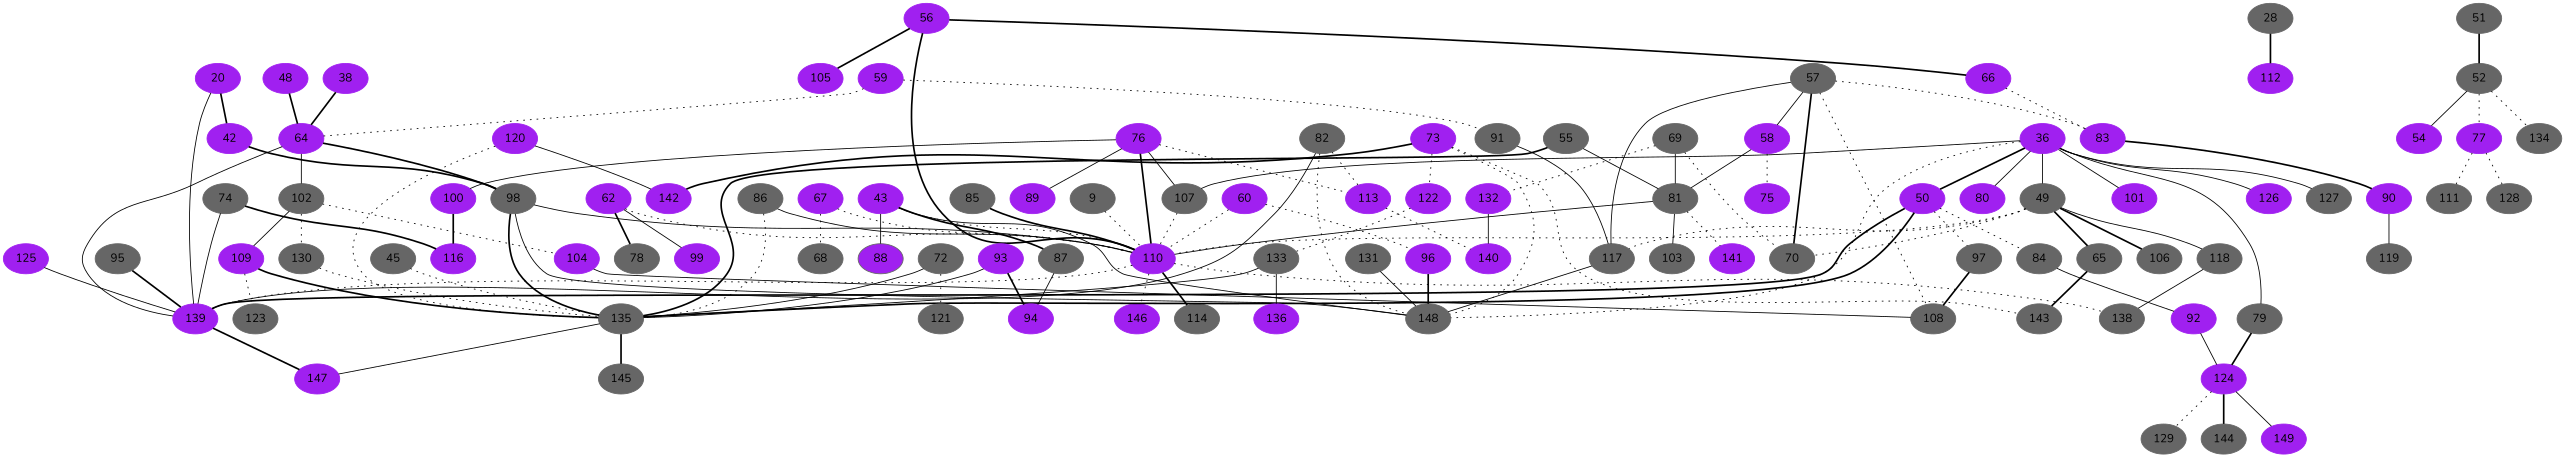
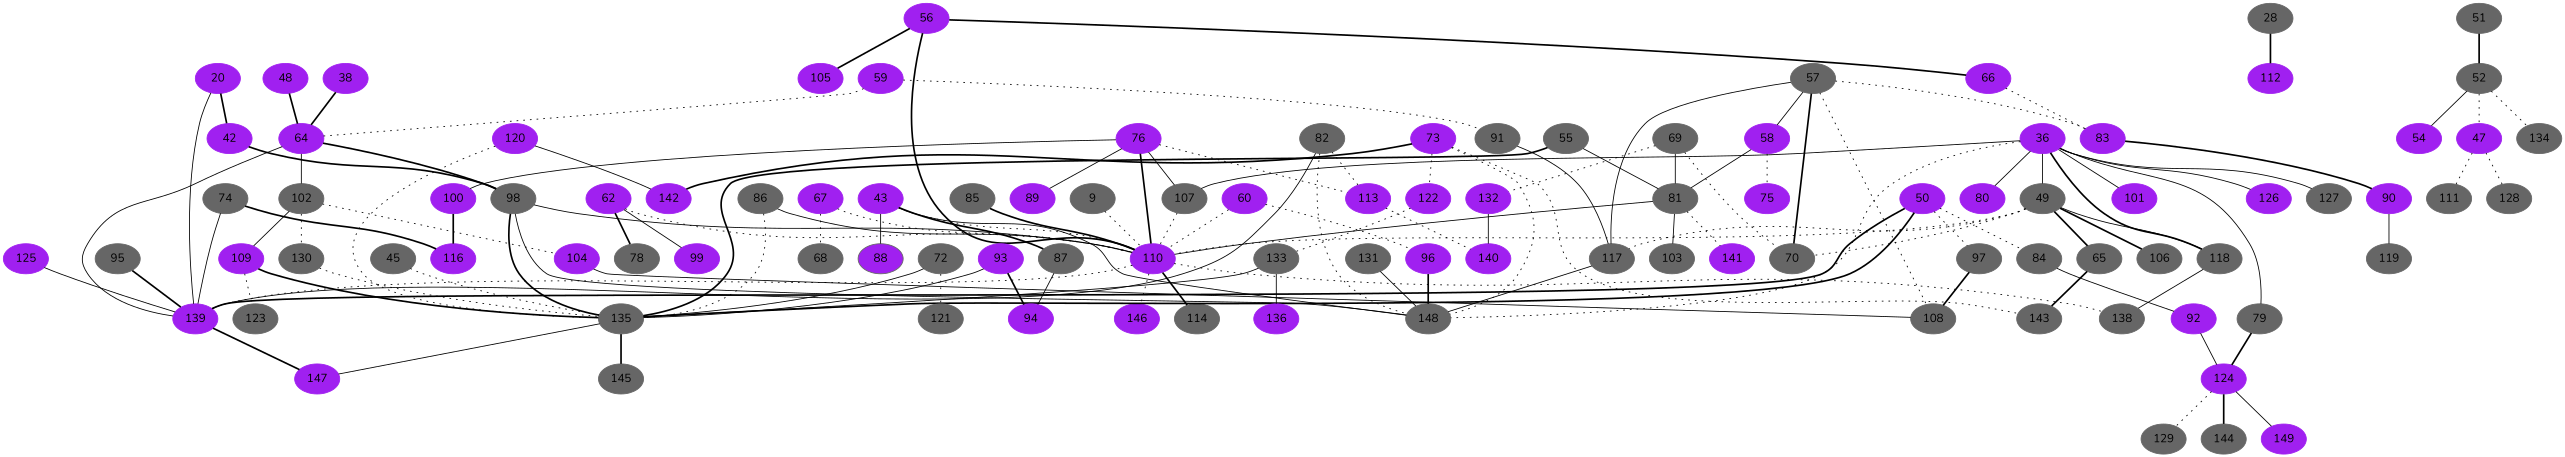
(2479, 139) -> (2479, 139)
(1983, 169) -> (2110, 217)
